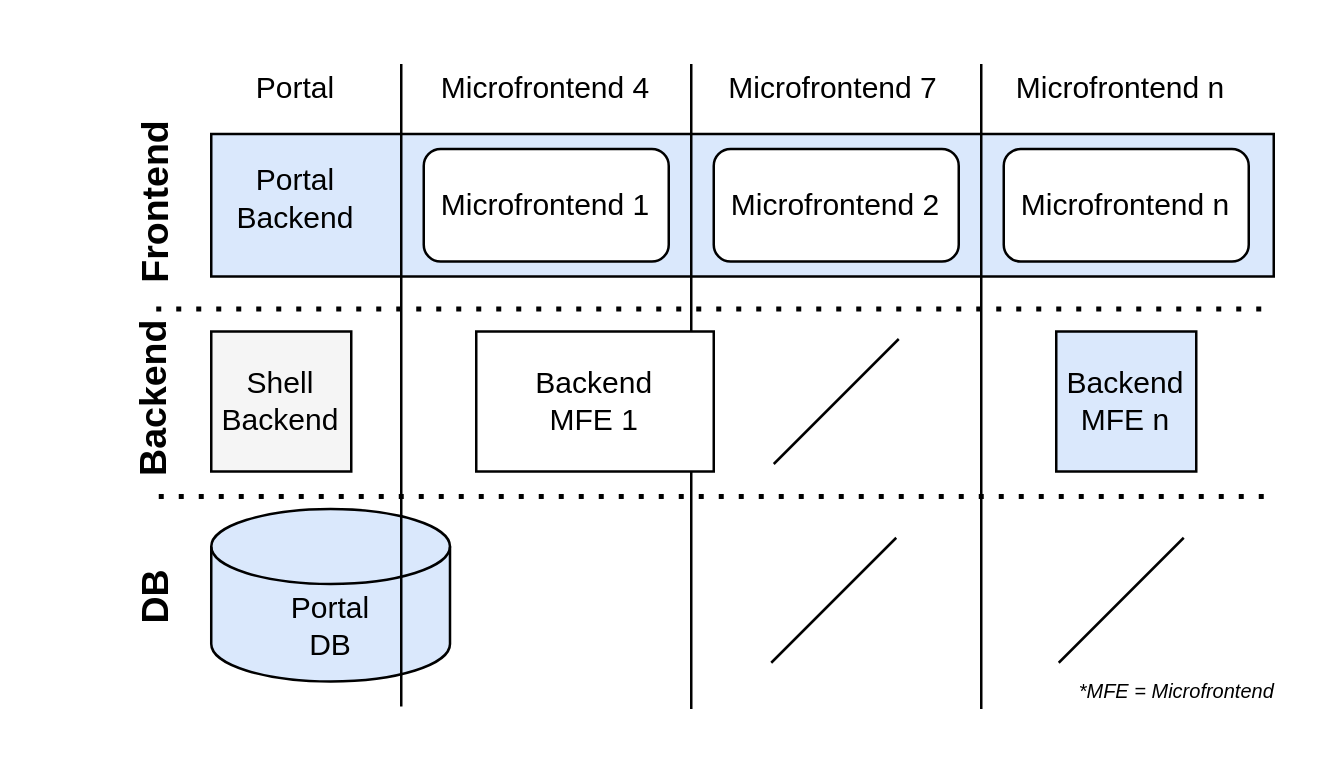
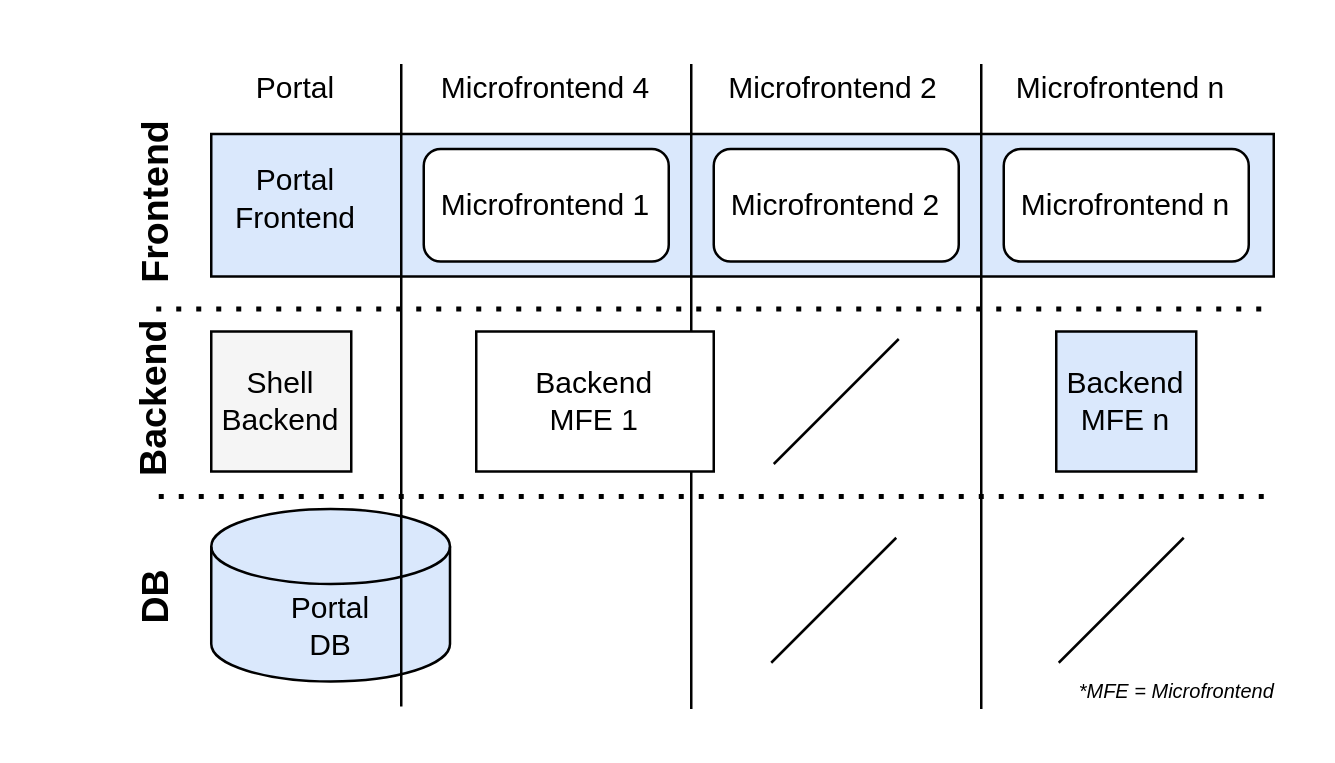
(834, 89) -> (834, 89)
(296, 199) -> (296, 199)
